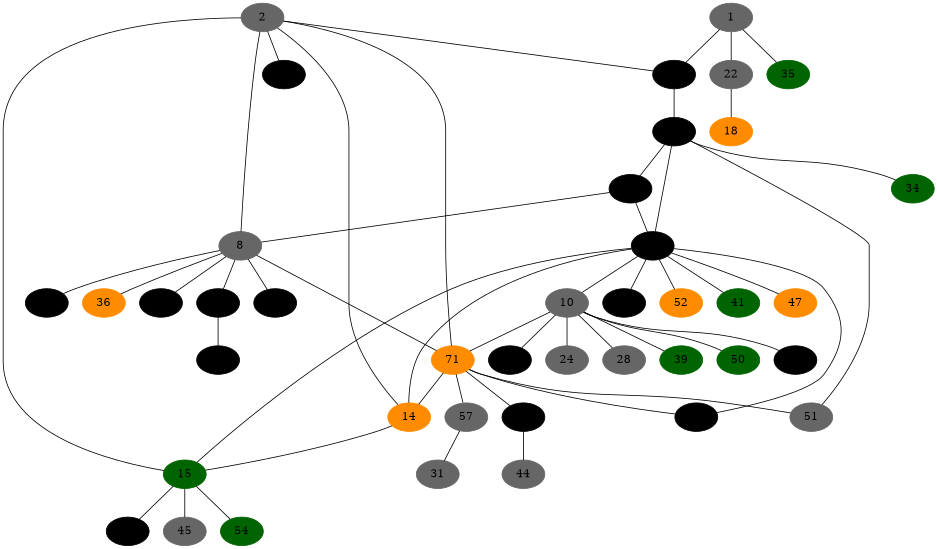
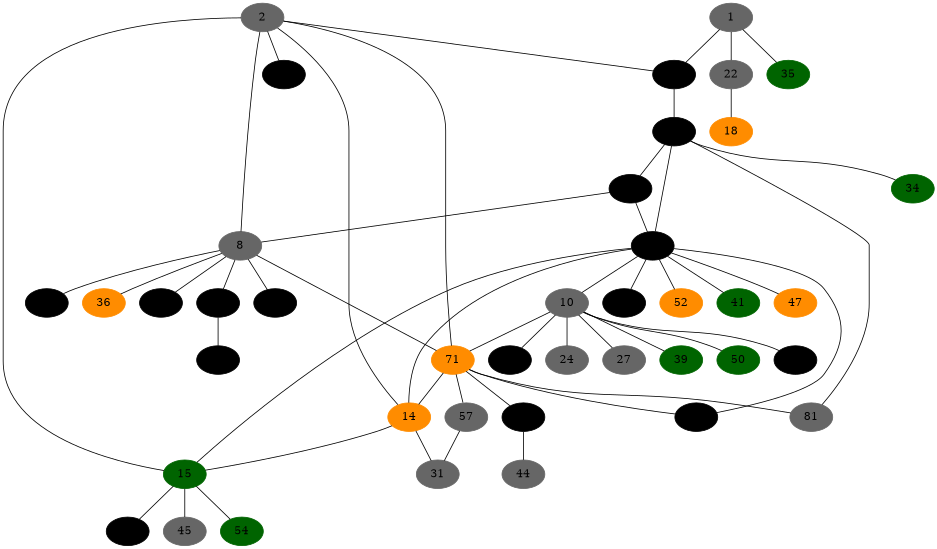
(624, 360) -> (624, 360)
(811, 417) -> (811, 417)
none -> (424, 446)
